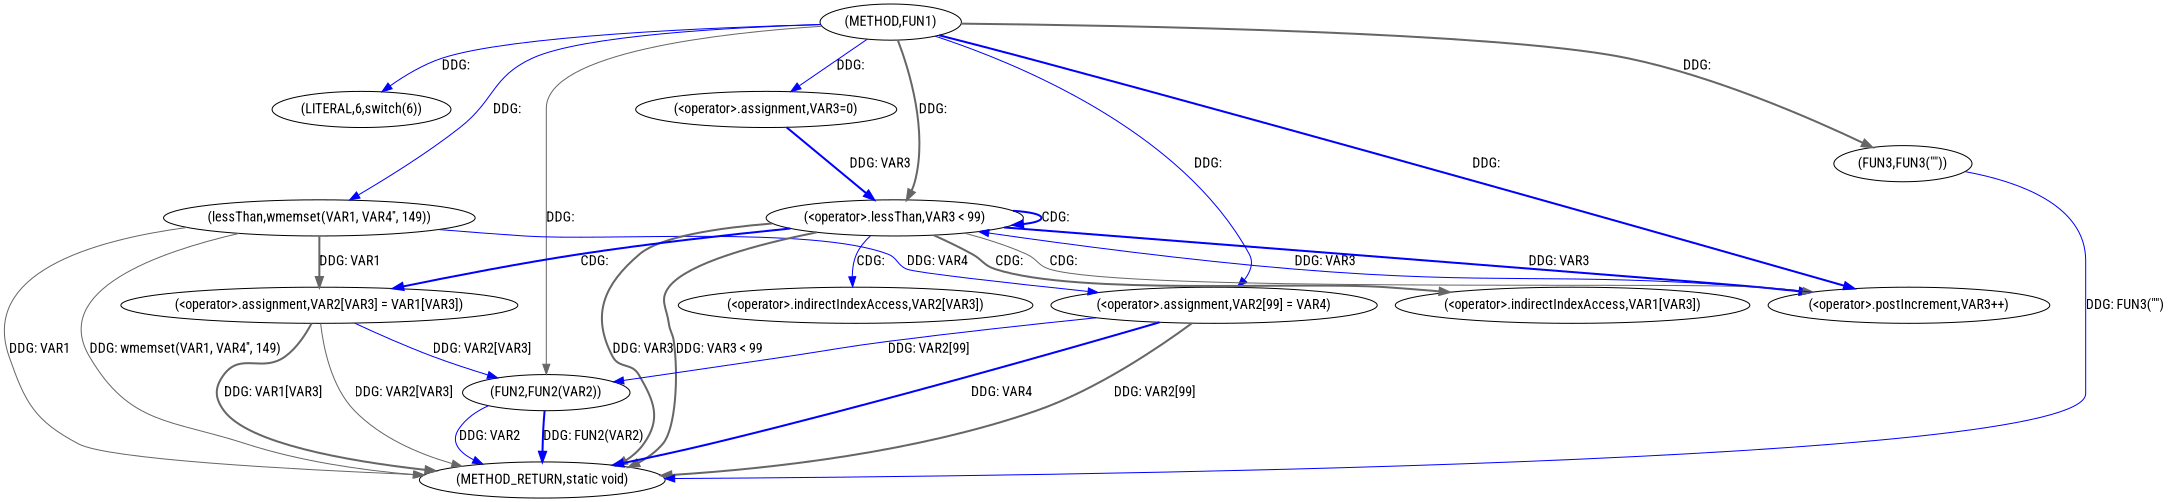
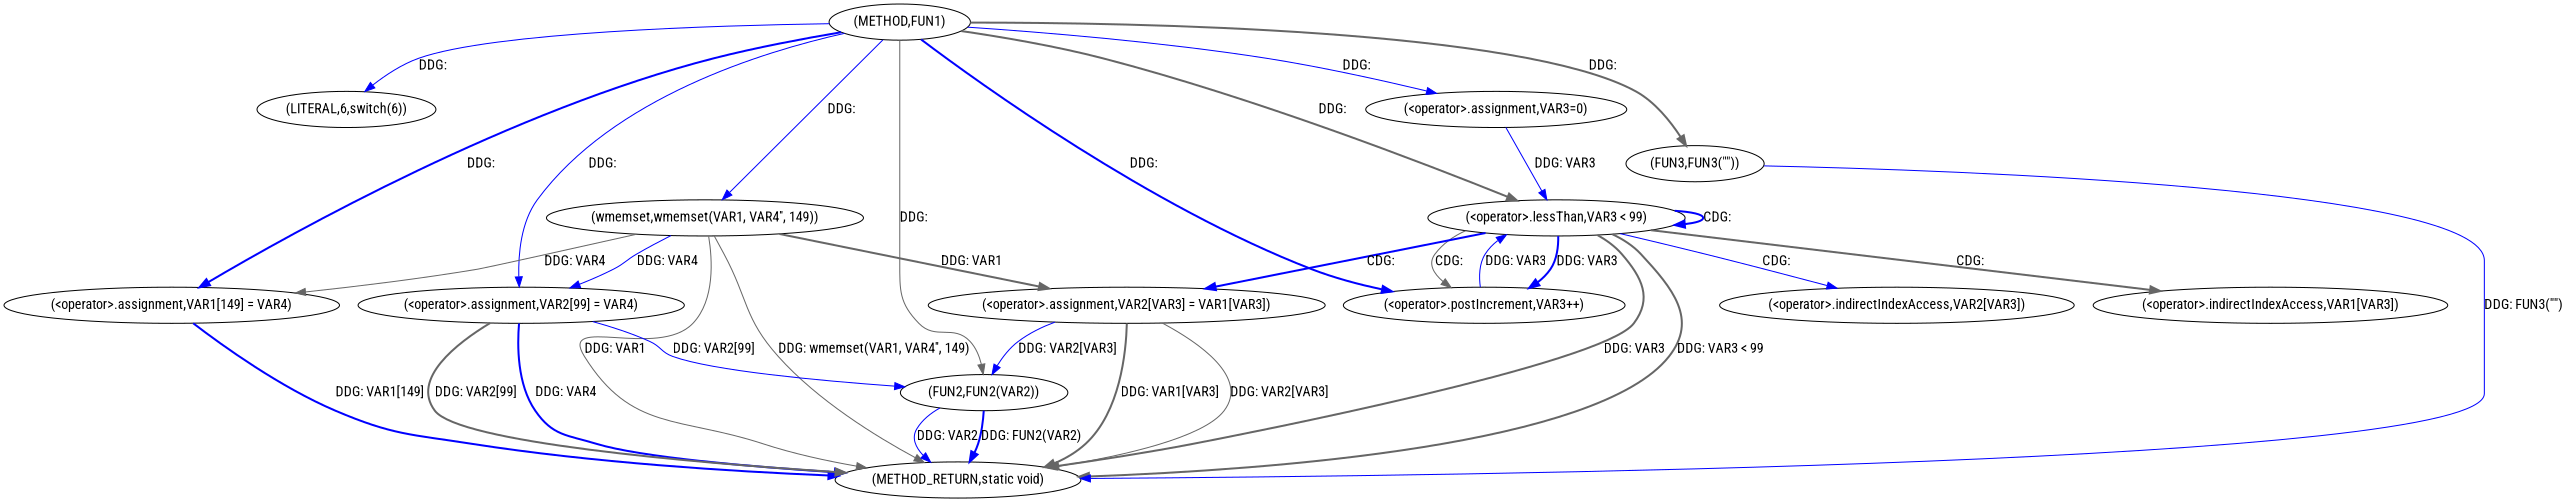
(826, 160) -> (1524, 159)
(319, 218) -> (705, 218)
none -> (172, 305)
